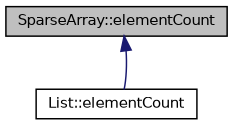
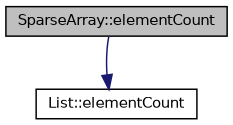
(126, 70) -> (107, 55)
